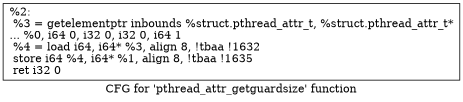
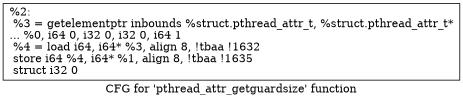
(36, 71) -> (44, 71)
